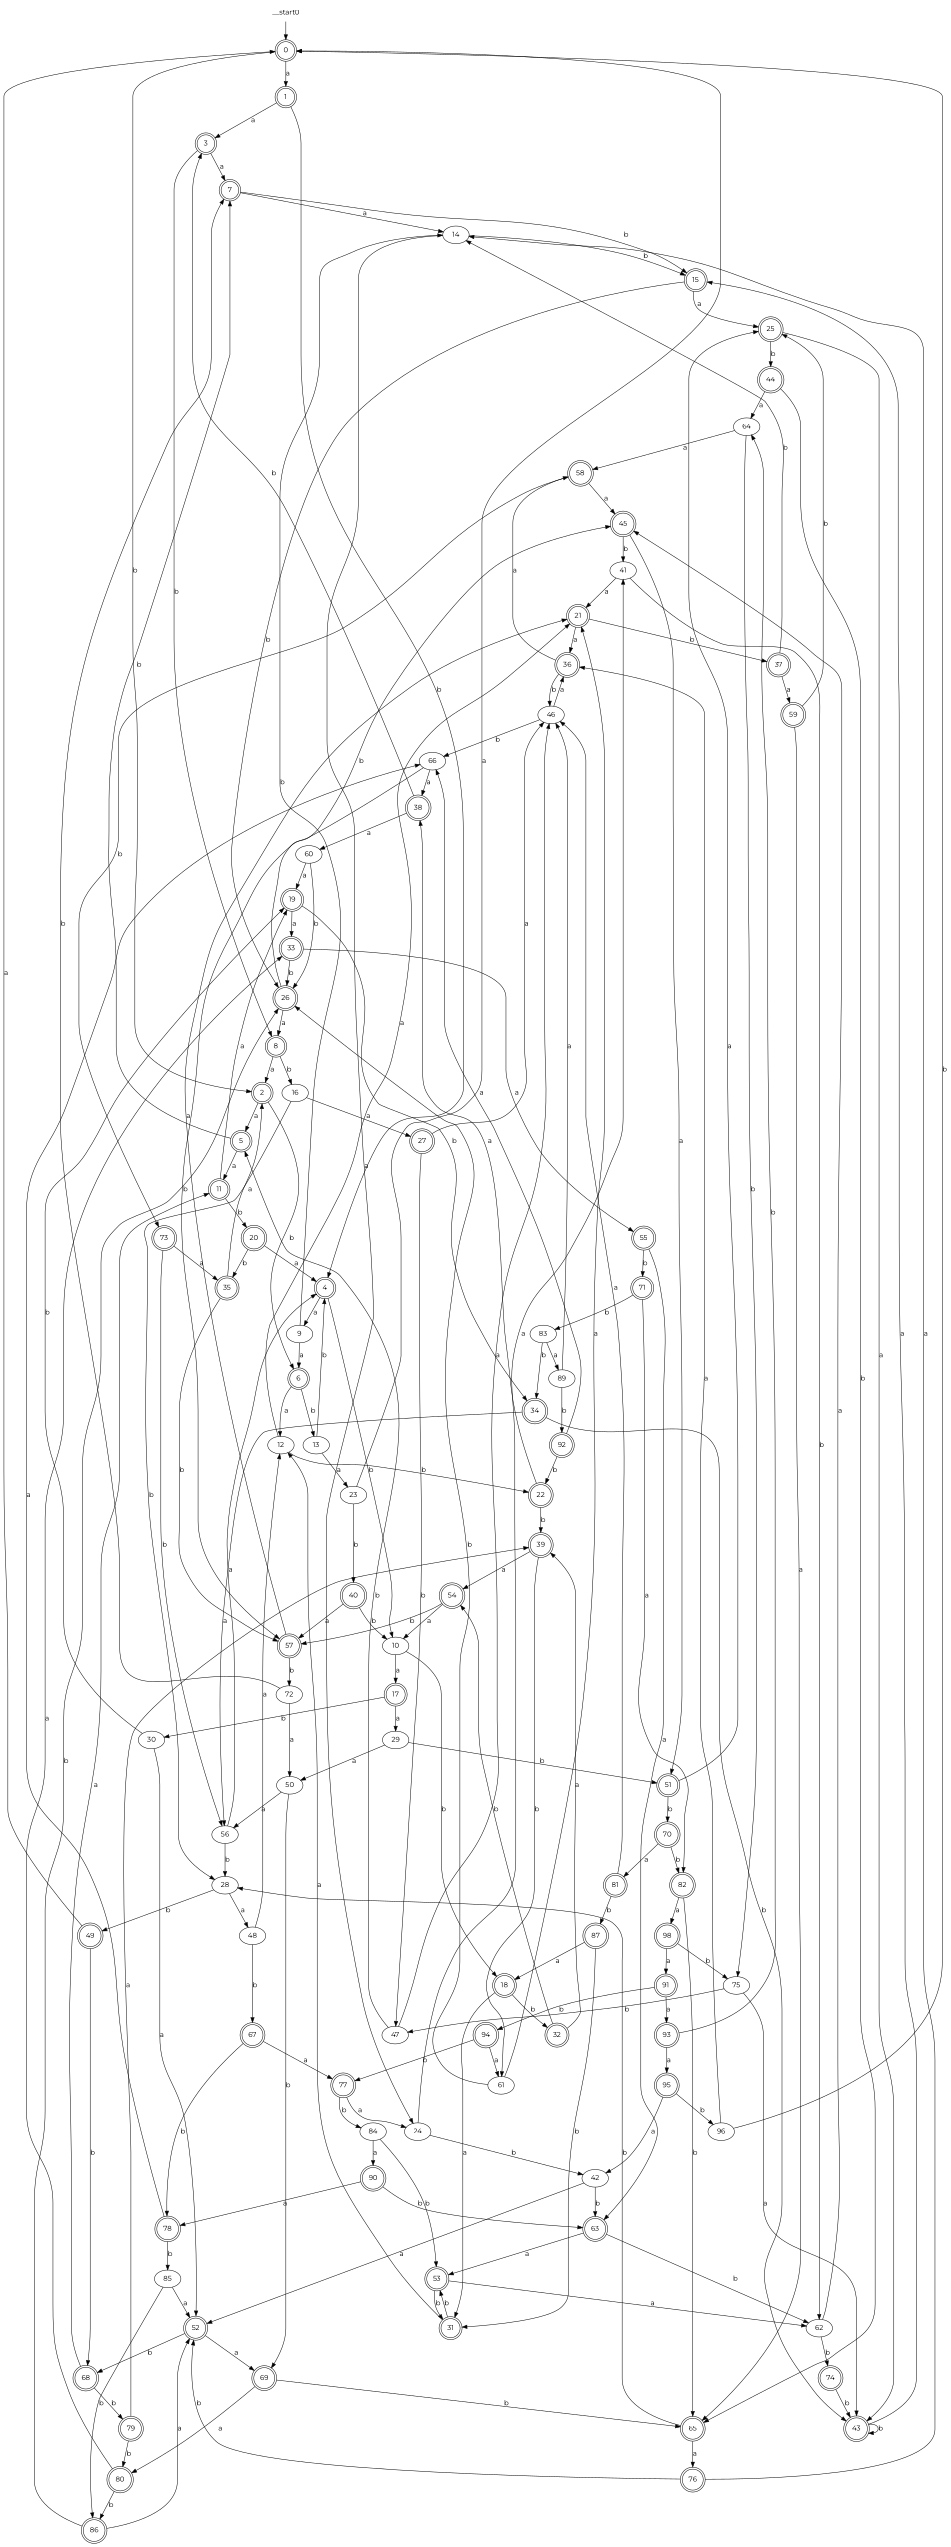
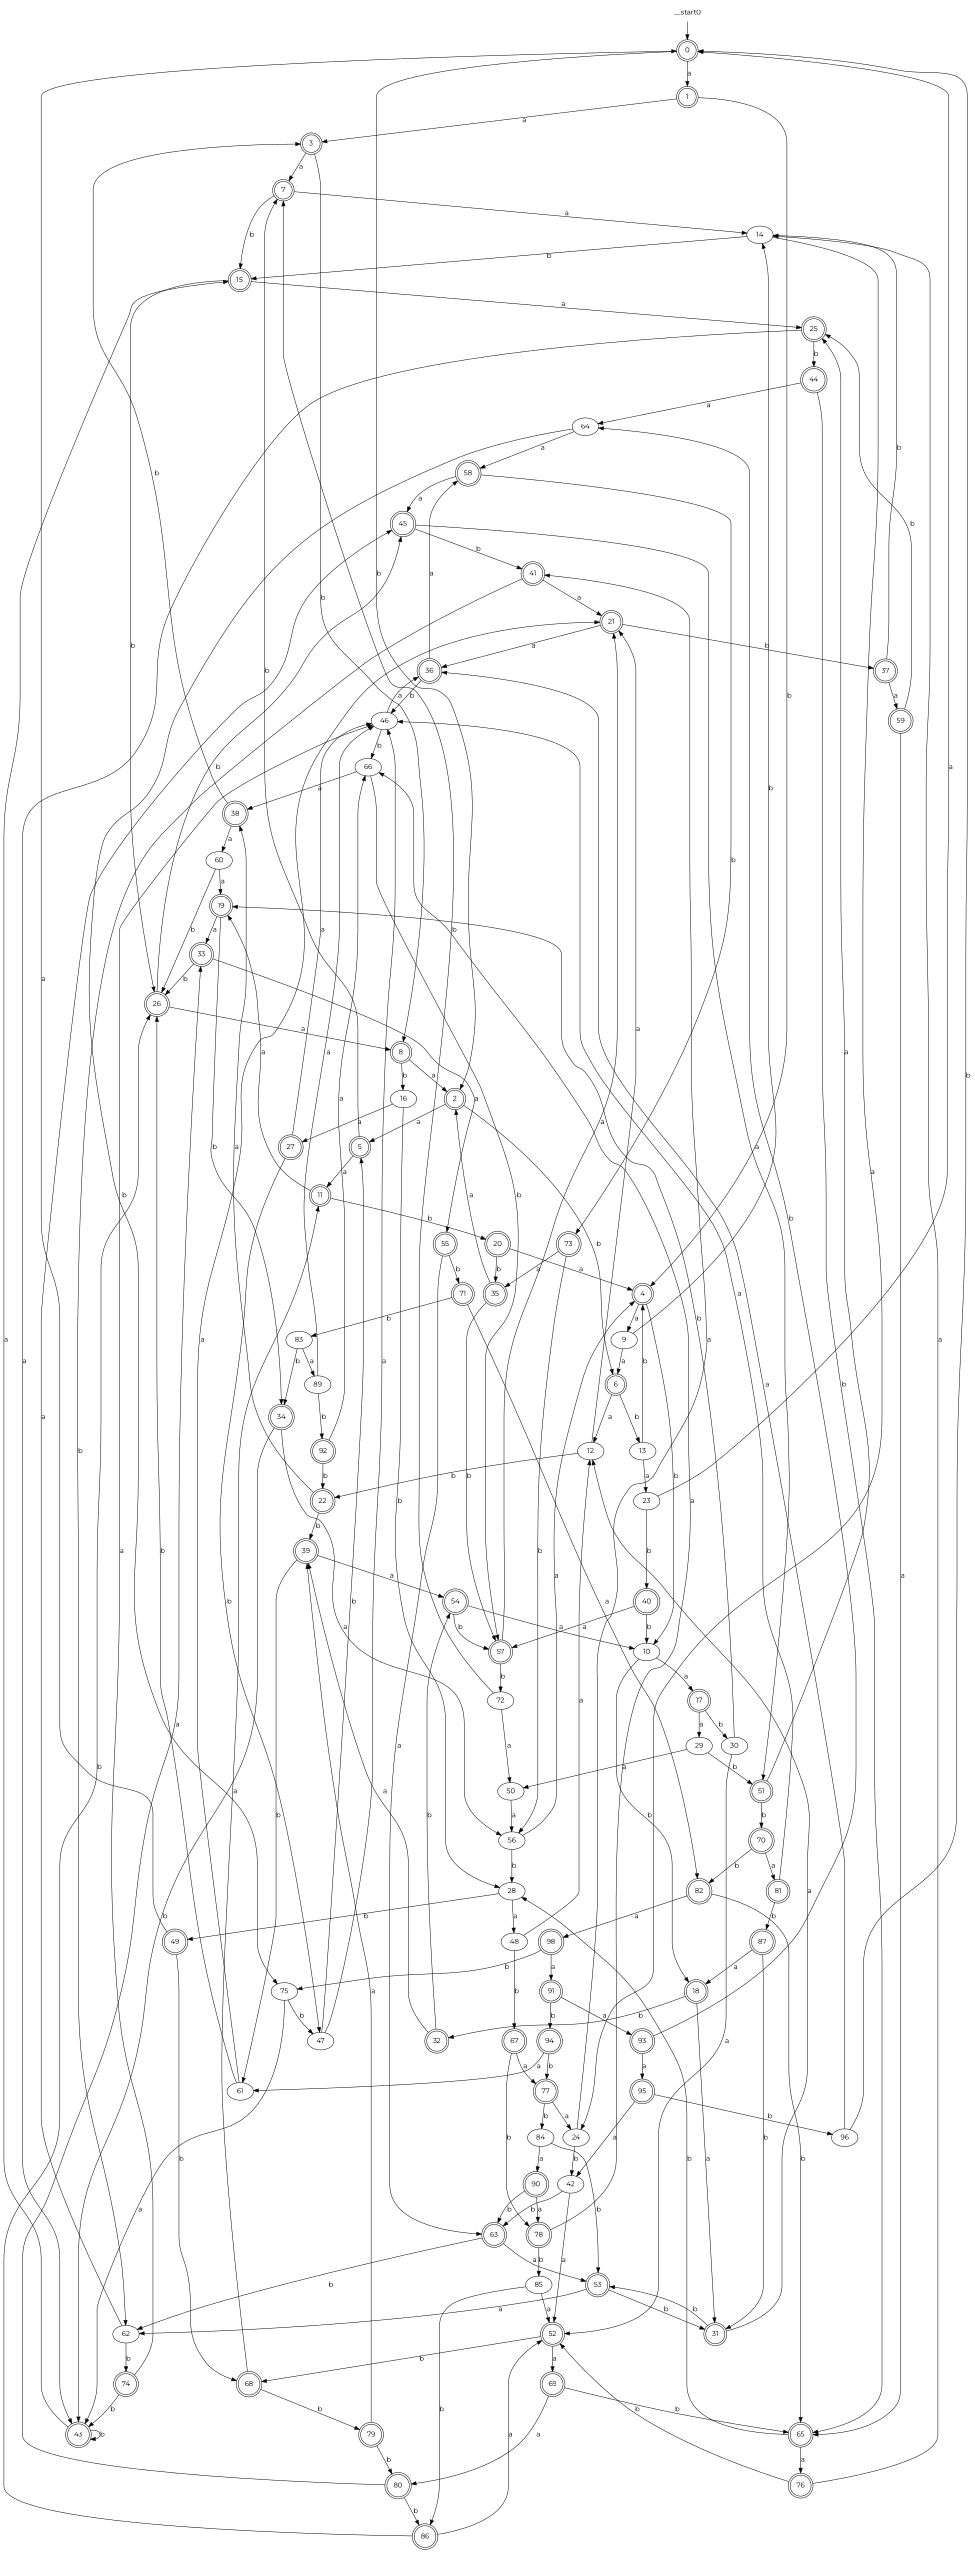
(623, 571) -> (533, 574)
none -> (120, 1492)
(286, 2080) -> none
